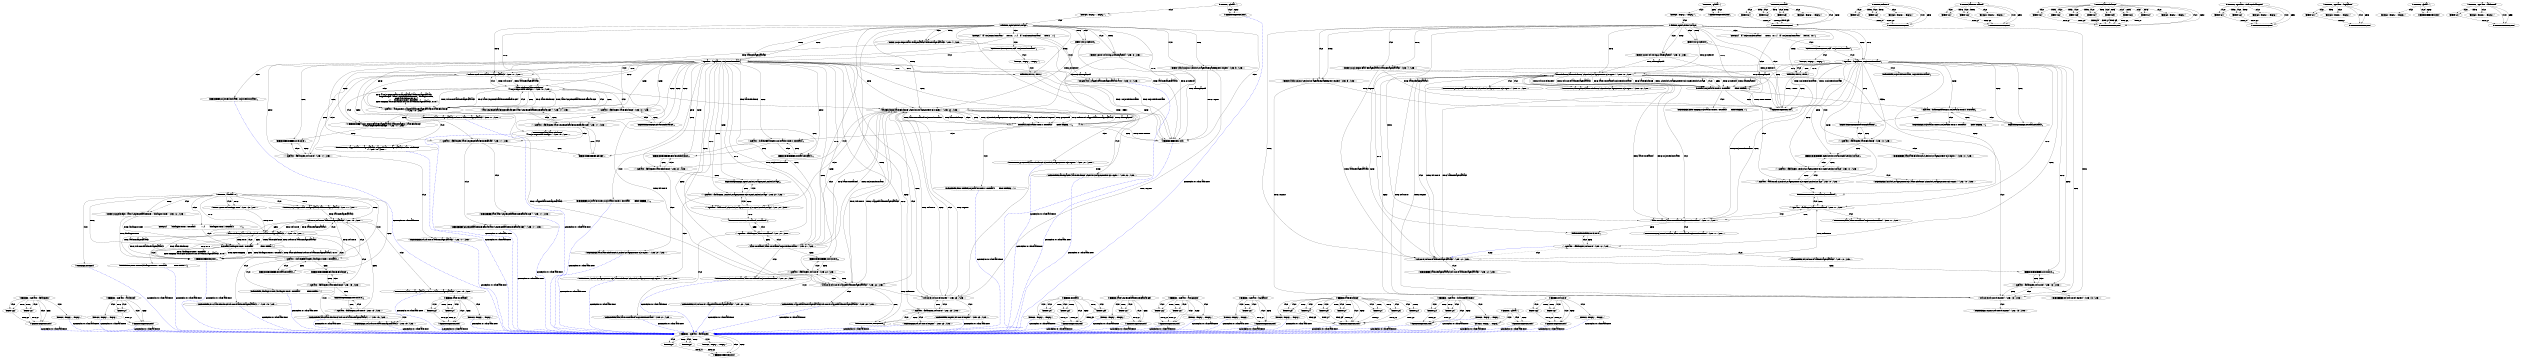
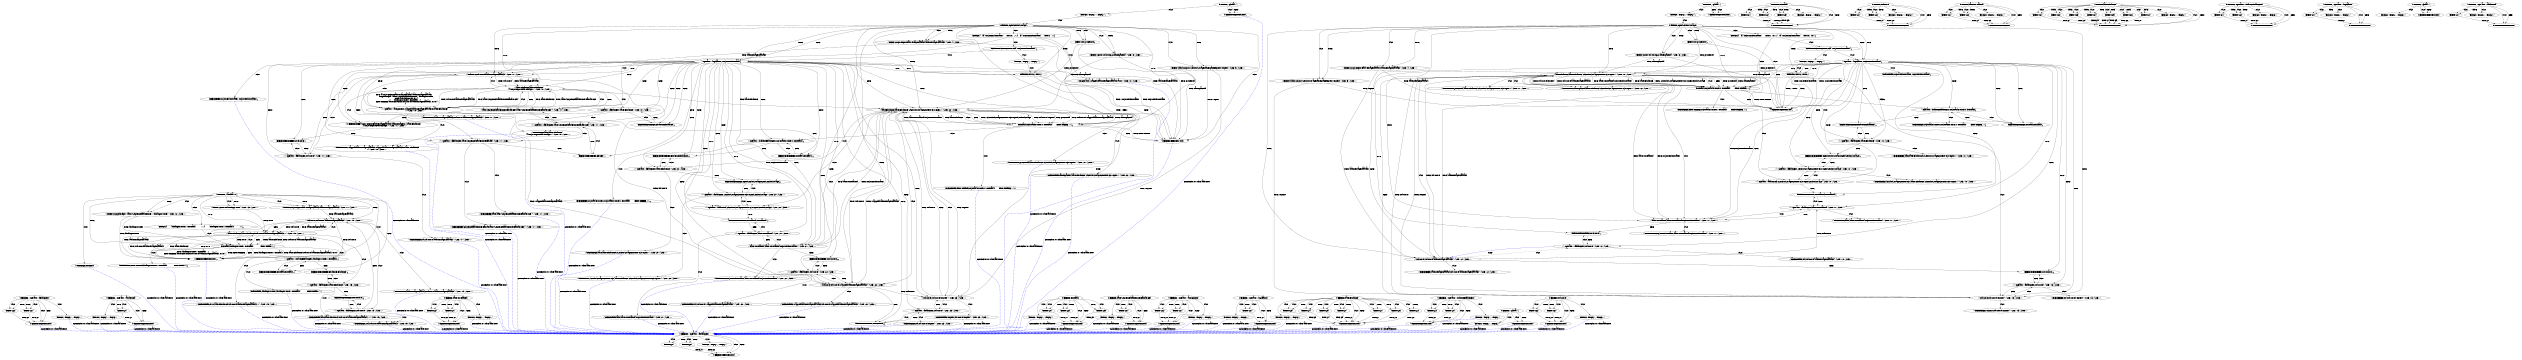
(360, 243) -> (379, 260)
